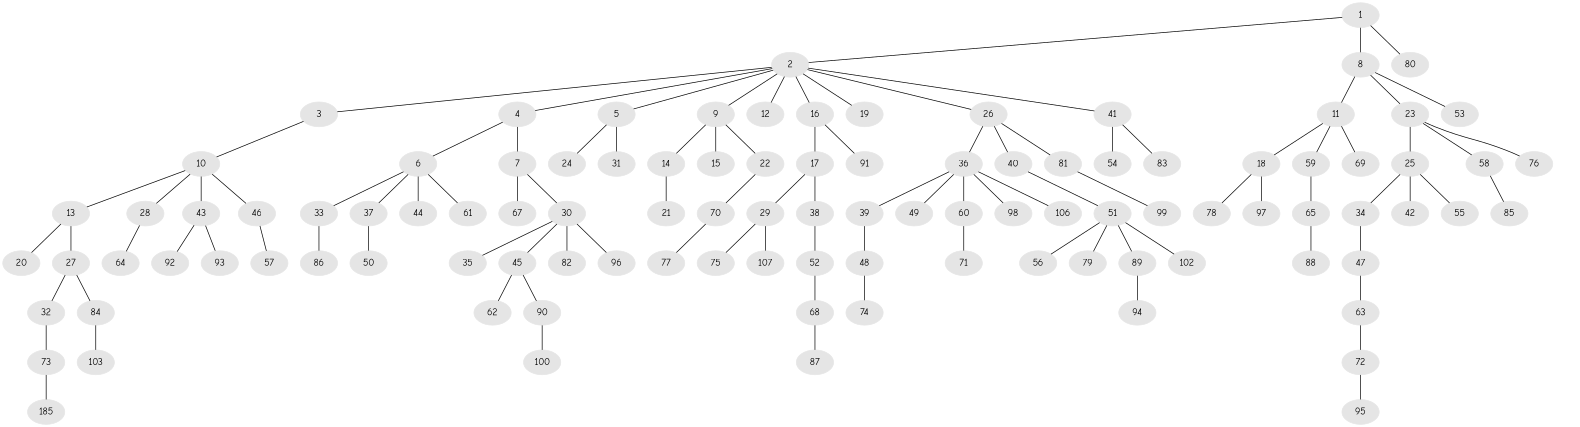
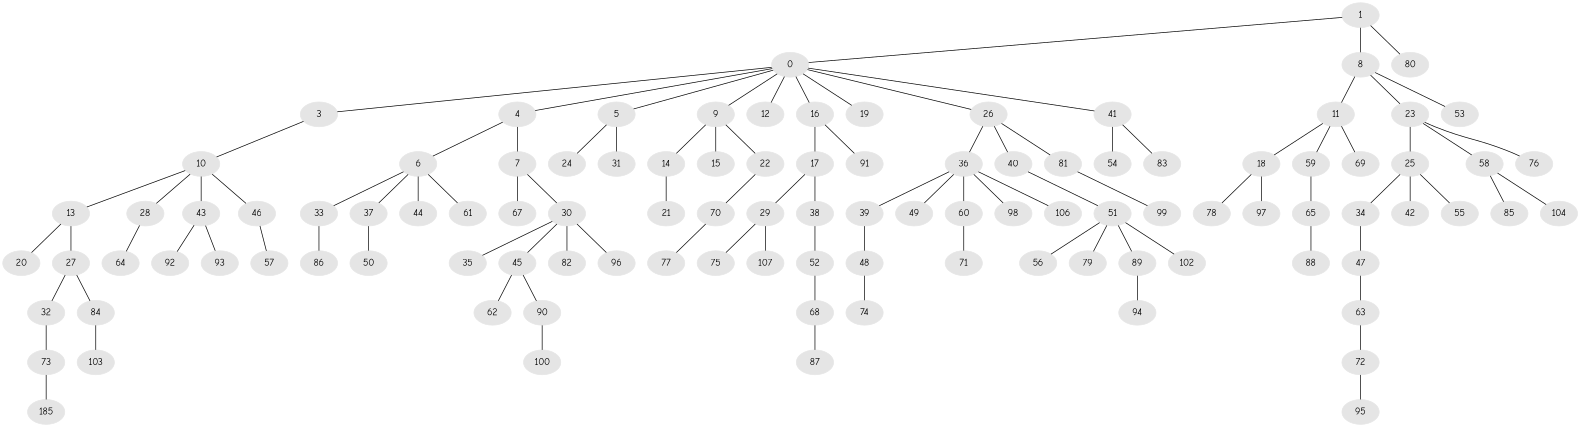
(790, 65) -> (790, 65)
none -> (1559, 214)
